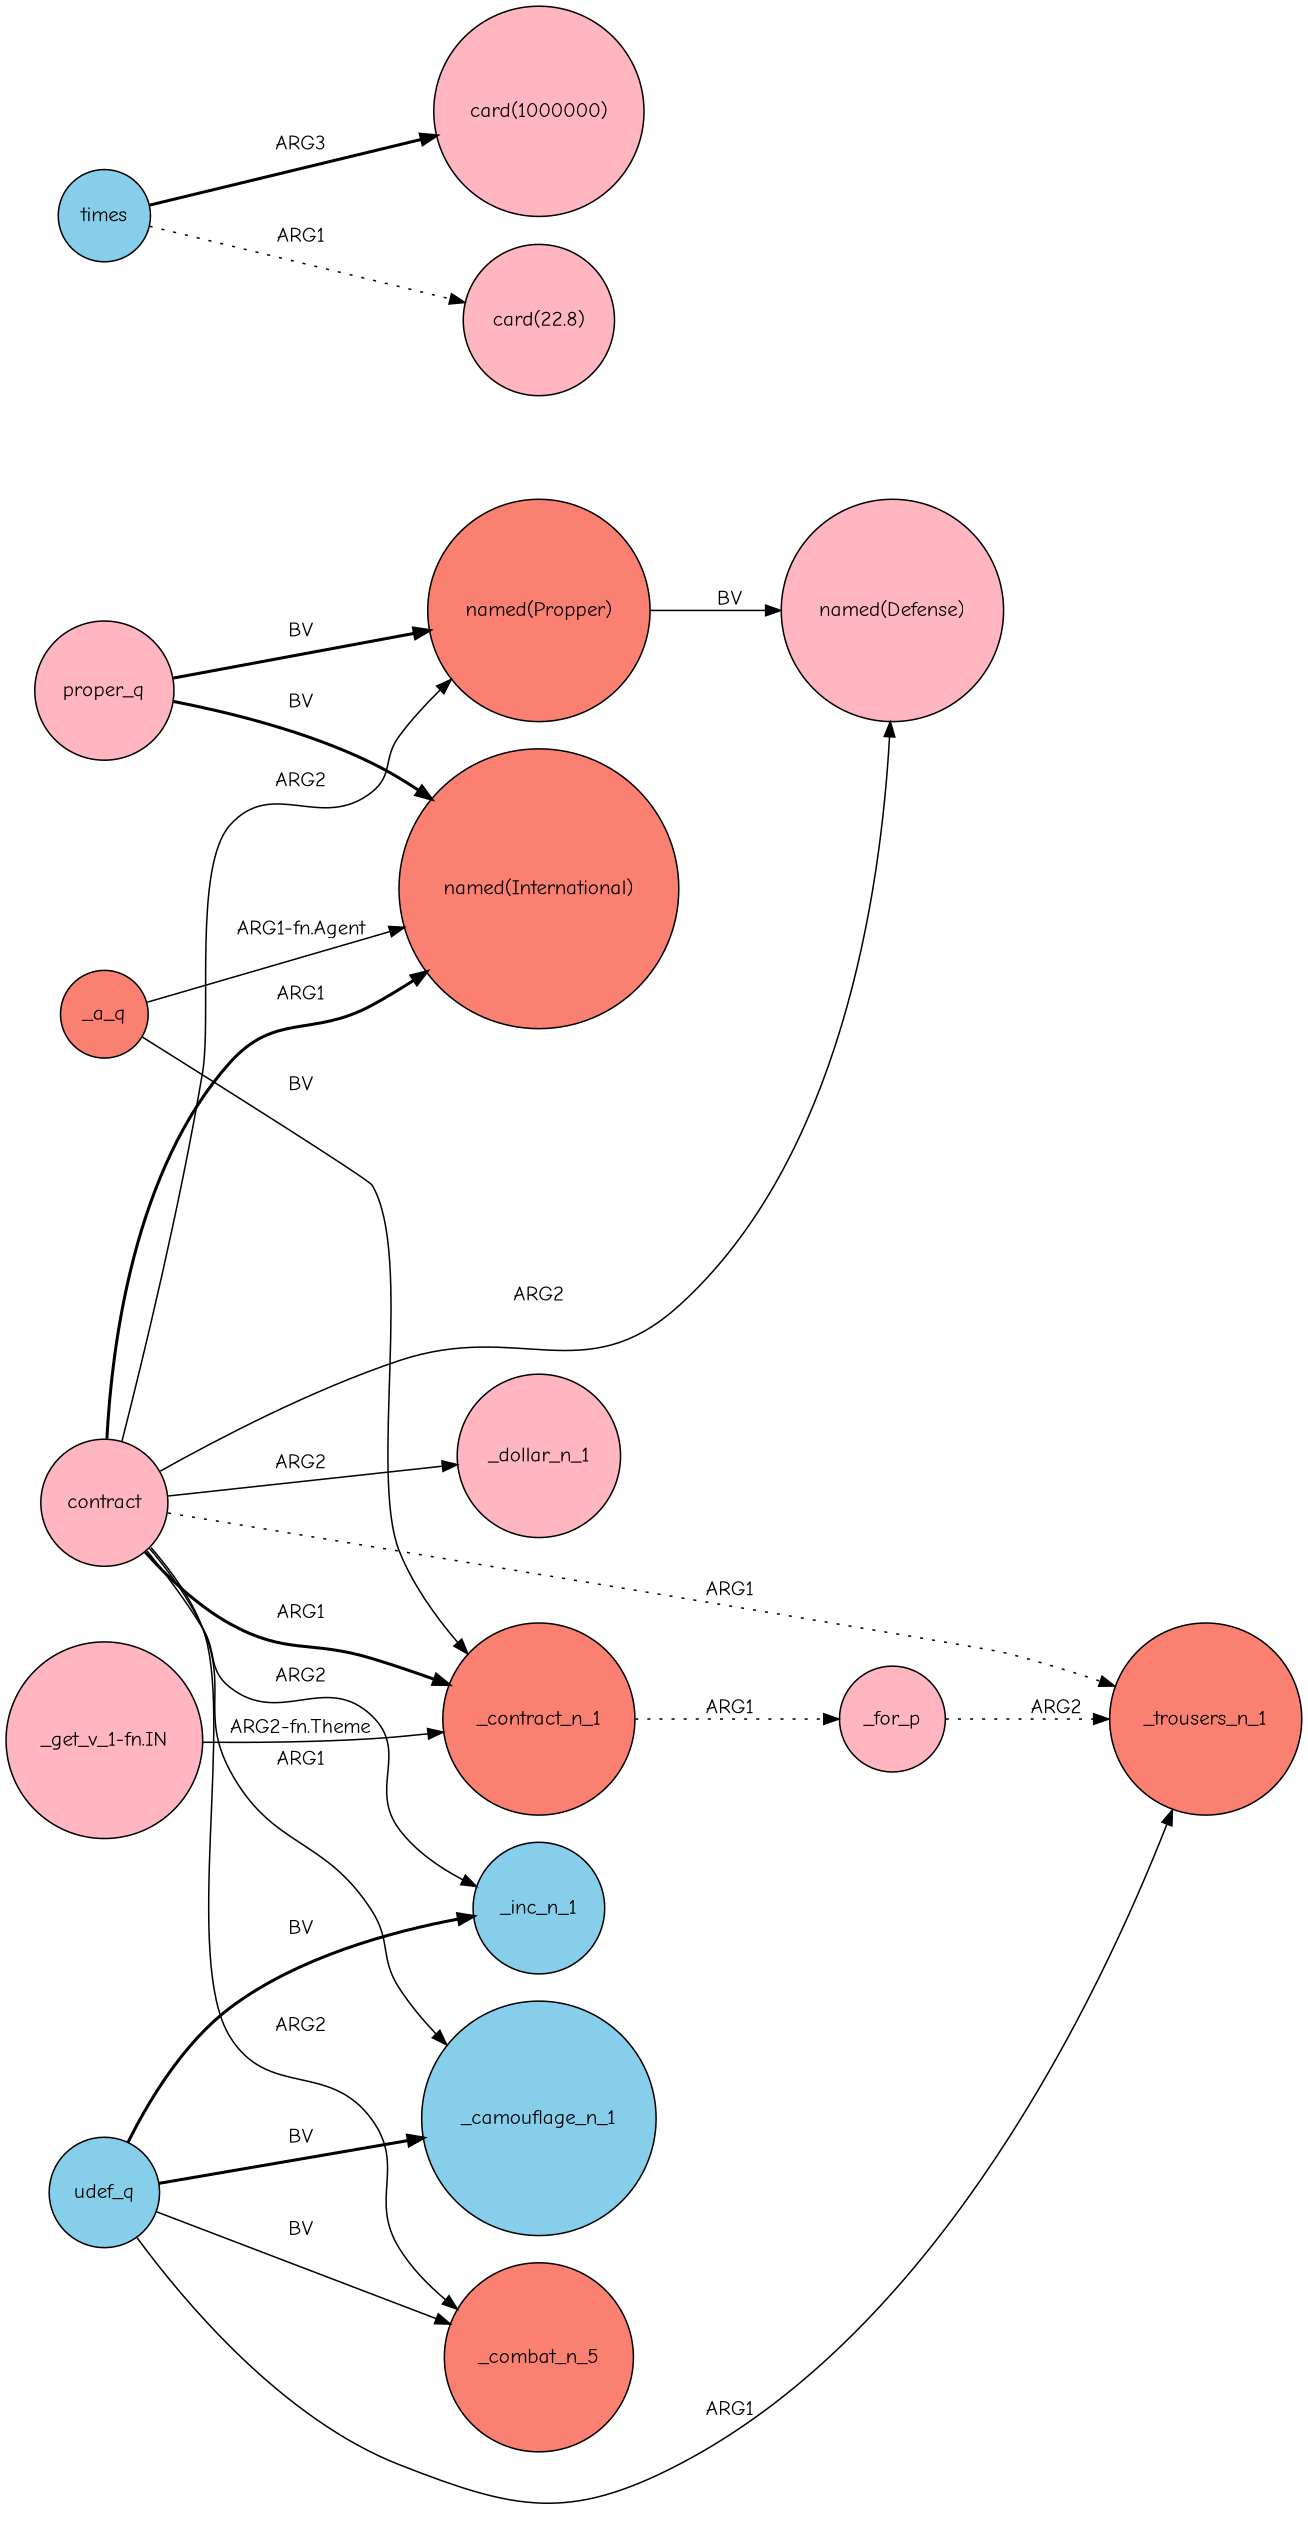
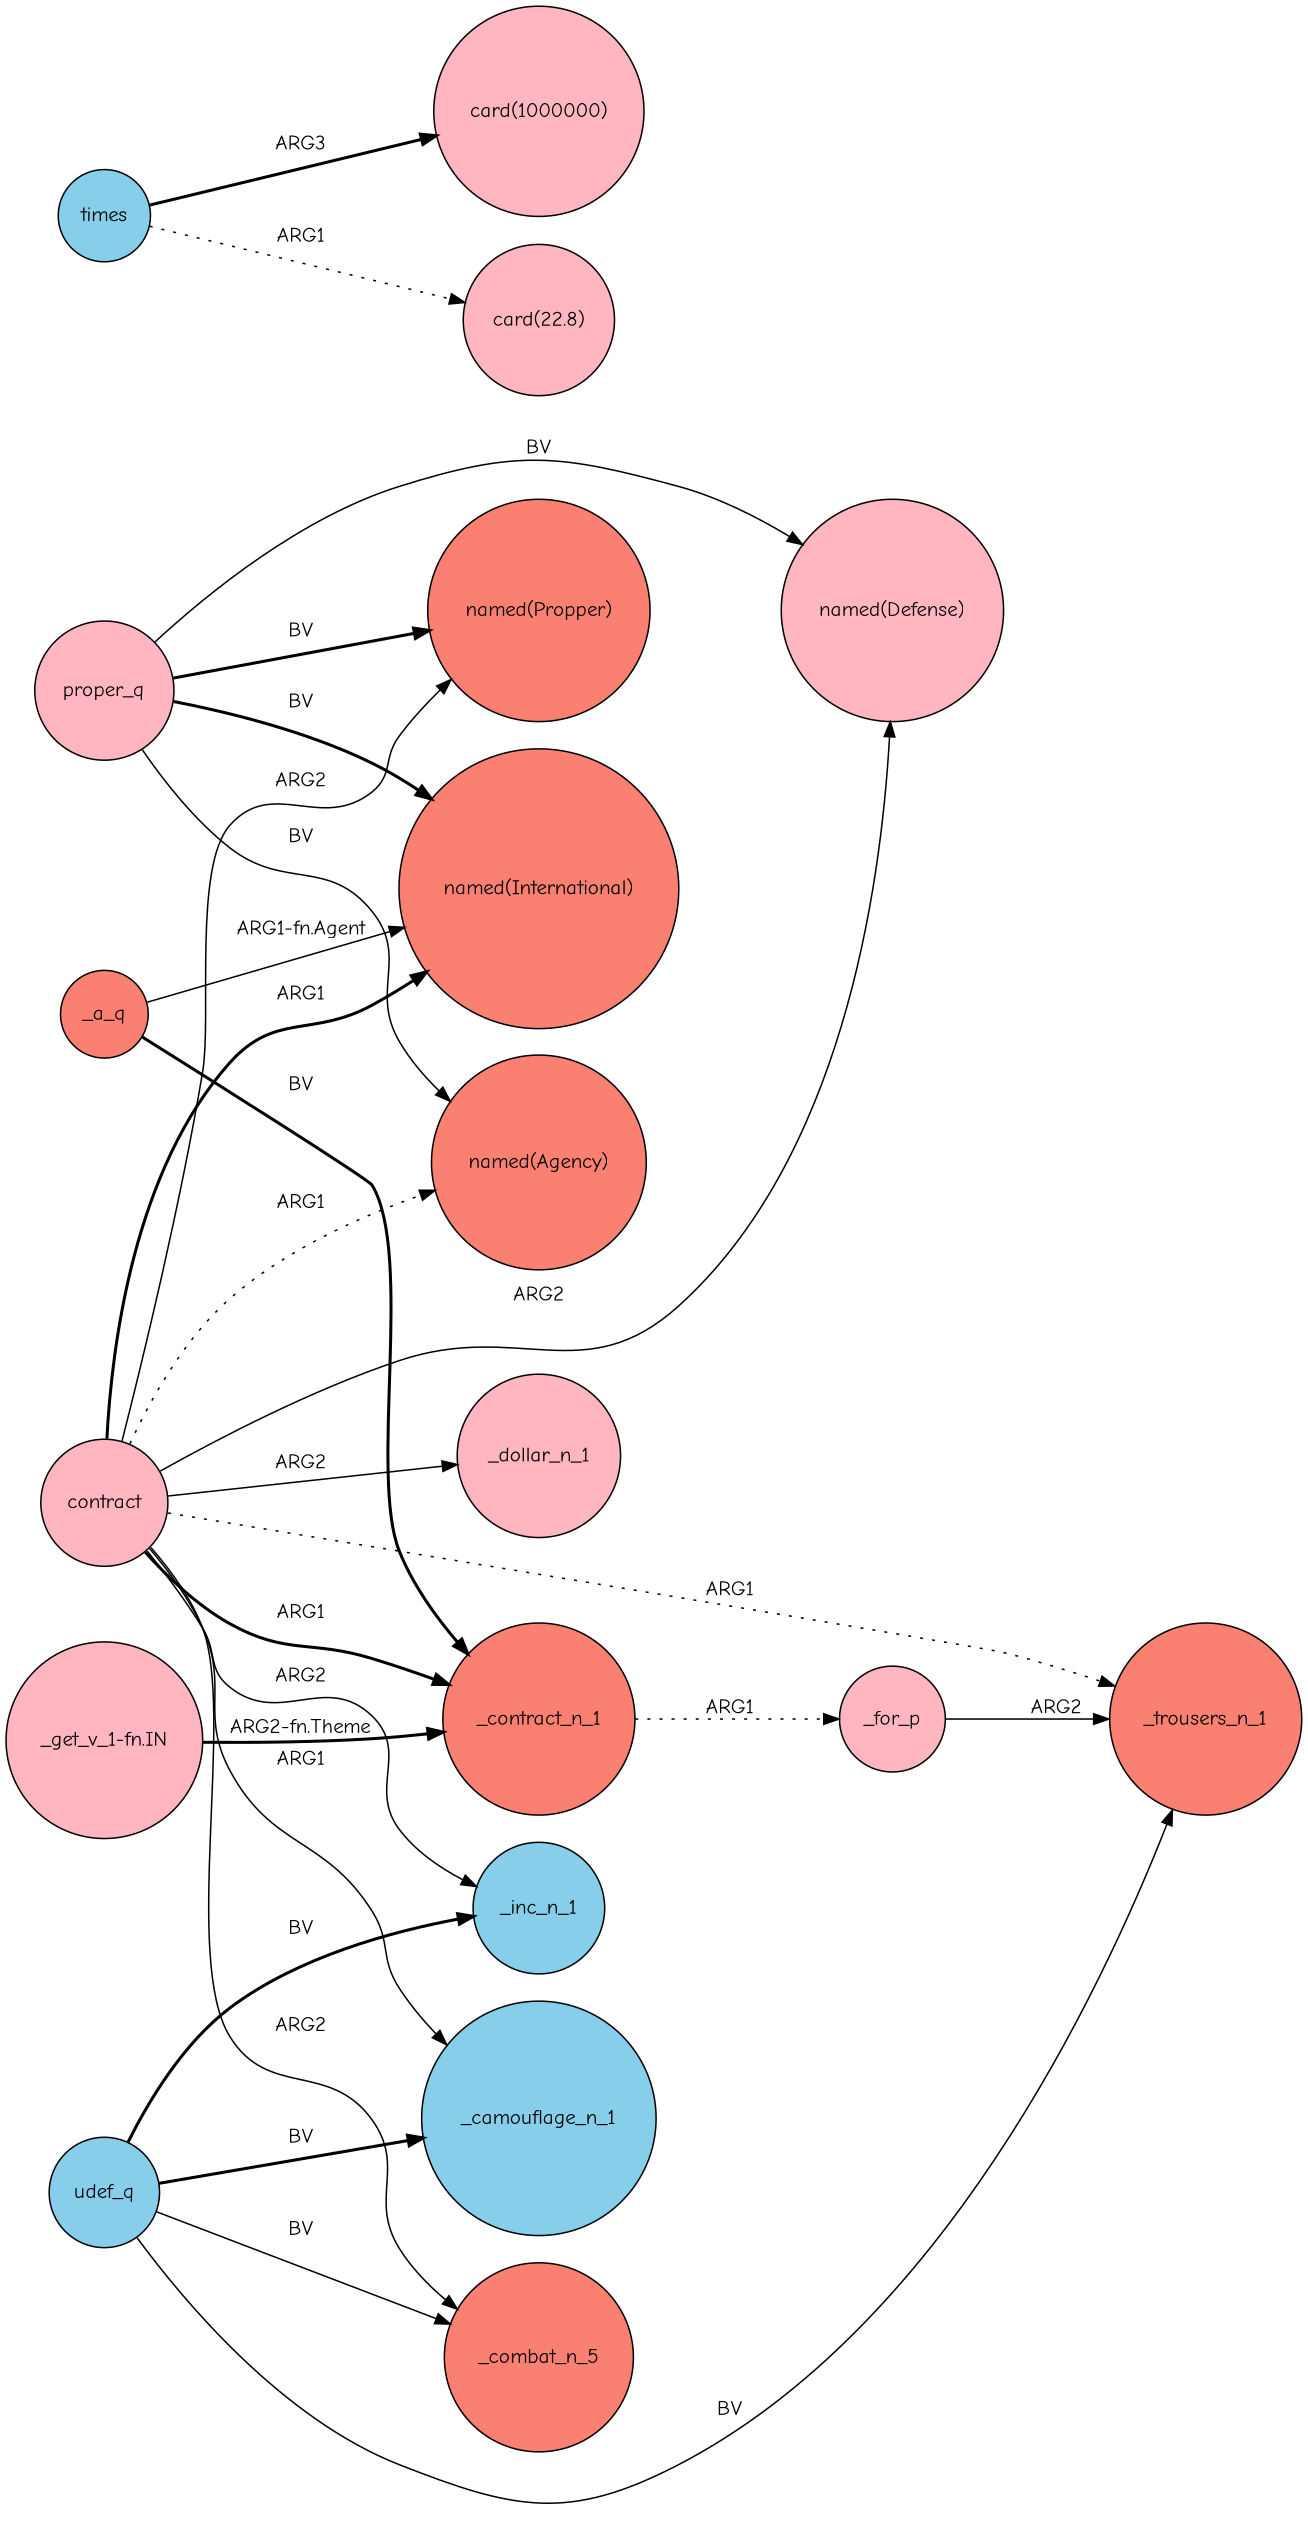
(708, 610) -> (455, 471)
none -> (539, 1162)
(390, 1285) -> (390, 1285)
(1020, 1719) -> (1020, 1719)
(315, 1741) -> (315, 1741)
(730, 2409) -> (730, 2409)
